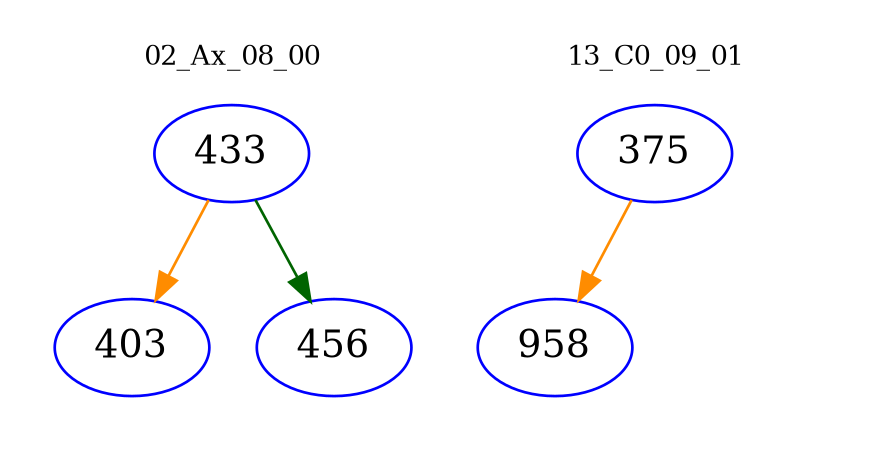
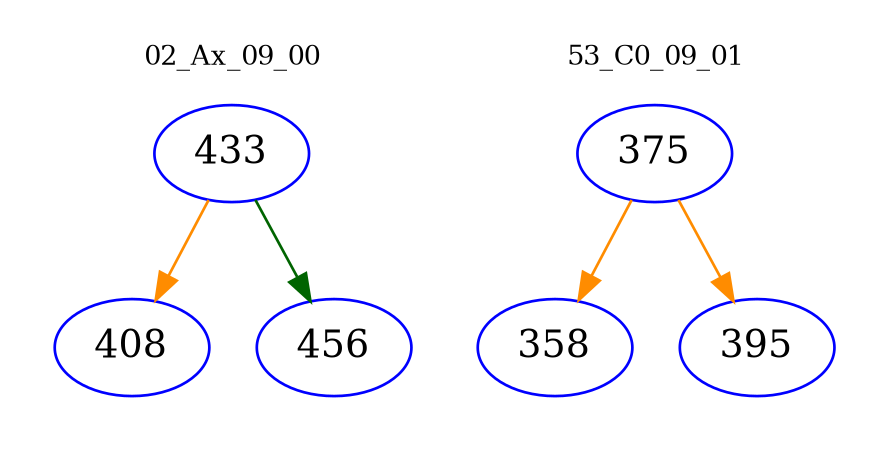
(233, 58) -> (233, 58)
(656, 58) -> (656, 58)
(132, 348) -> (132, 348)
(555, 348) -> (555, 348)
none -> (757, 348)
